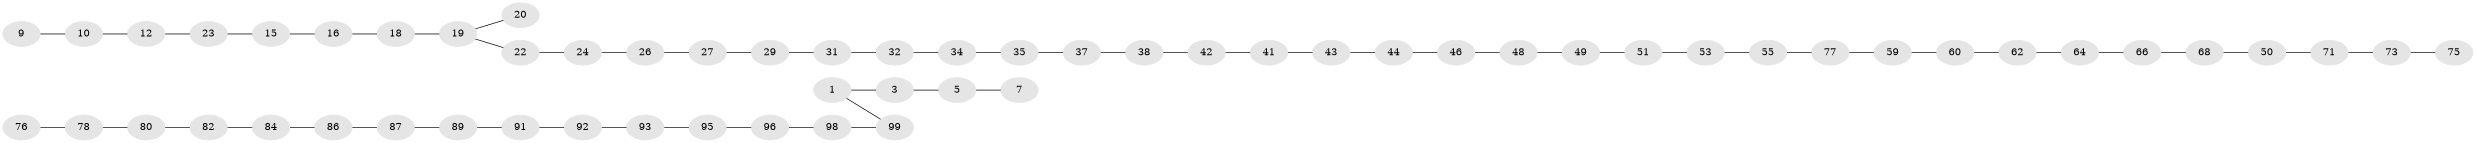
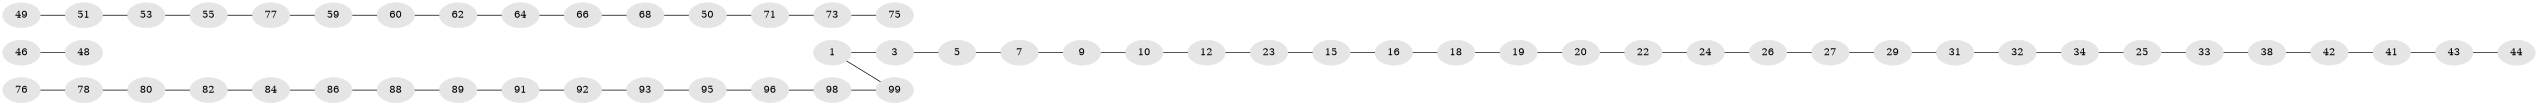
(489, 43) -> (1612, 53)
(1019, 53) -> (2142, 53)
none -> (1051, 53)
(1082, 53) -> (2205, 53)
(1425, 53) -> none
(1550, 53) -> none
(396, 128) -> (396, 90)
